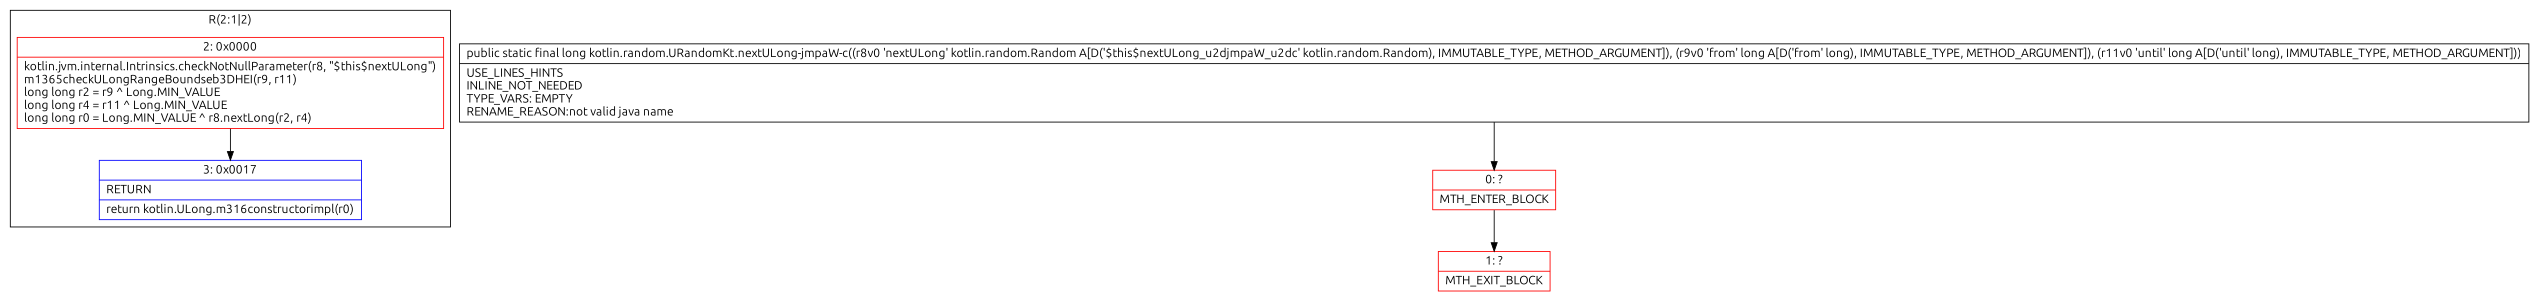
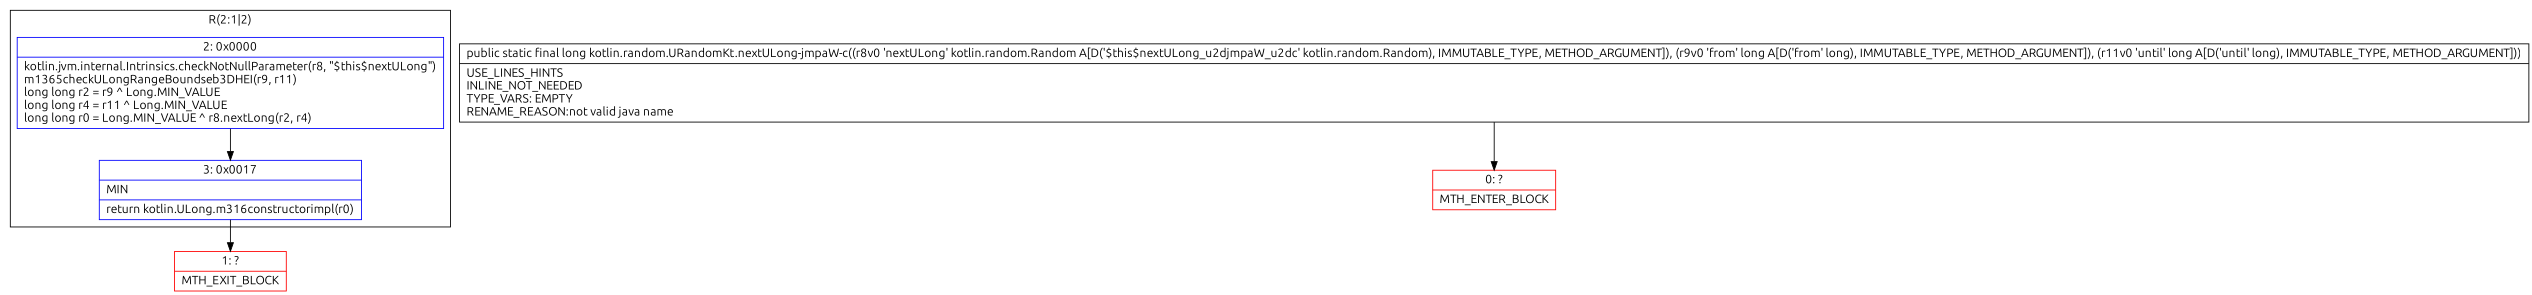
(230, 83) -> (230, 83)
(129, 190) -> (117, 190)
(1494, 226) -> (230, 232)
